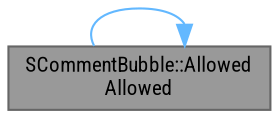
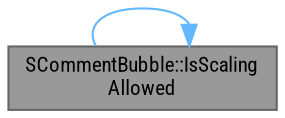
(139, 78) -> (143, 78)
